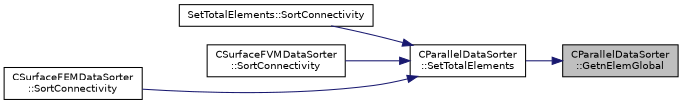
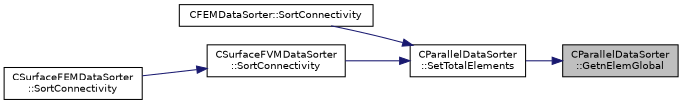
(276, 15) -> (276, 15)
(275, 92) -> (170, 73)
